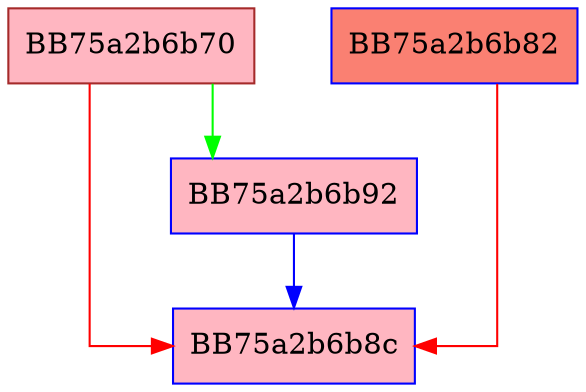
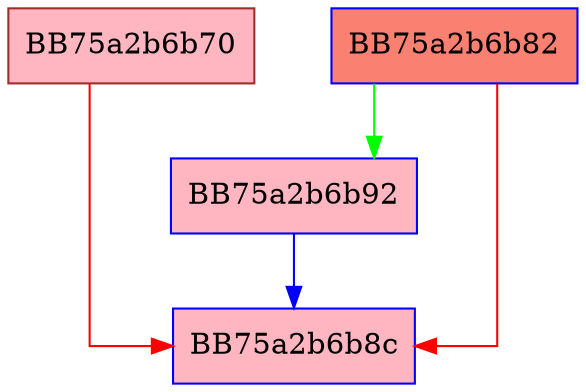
(213, 110) -> (374, 110)
